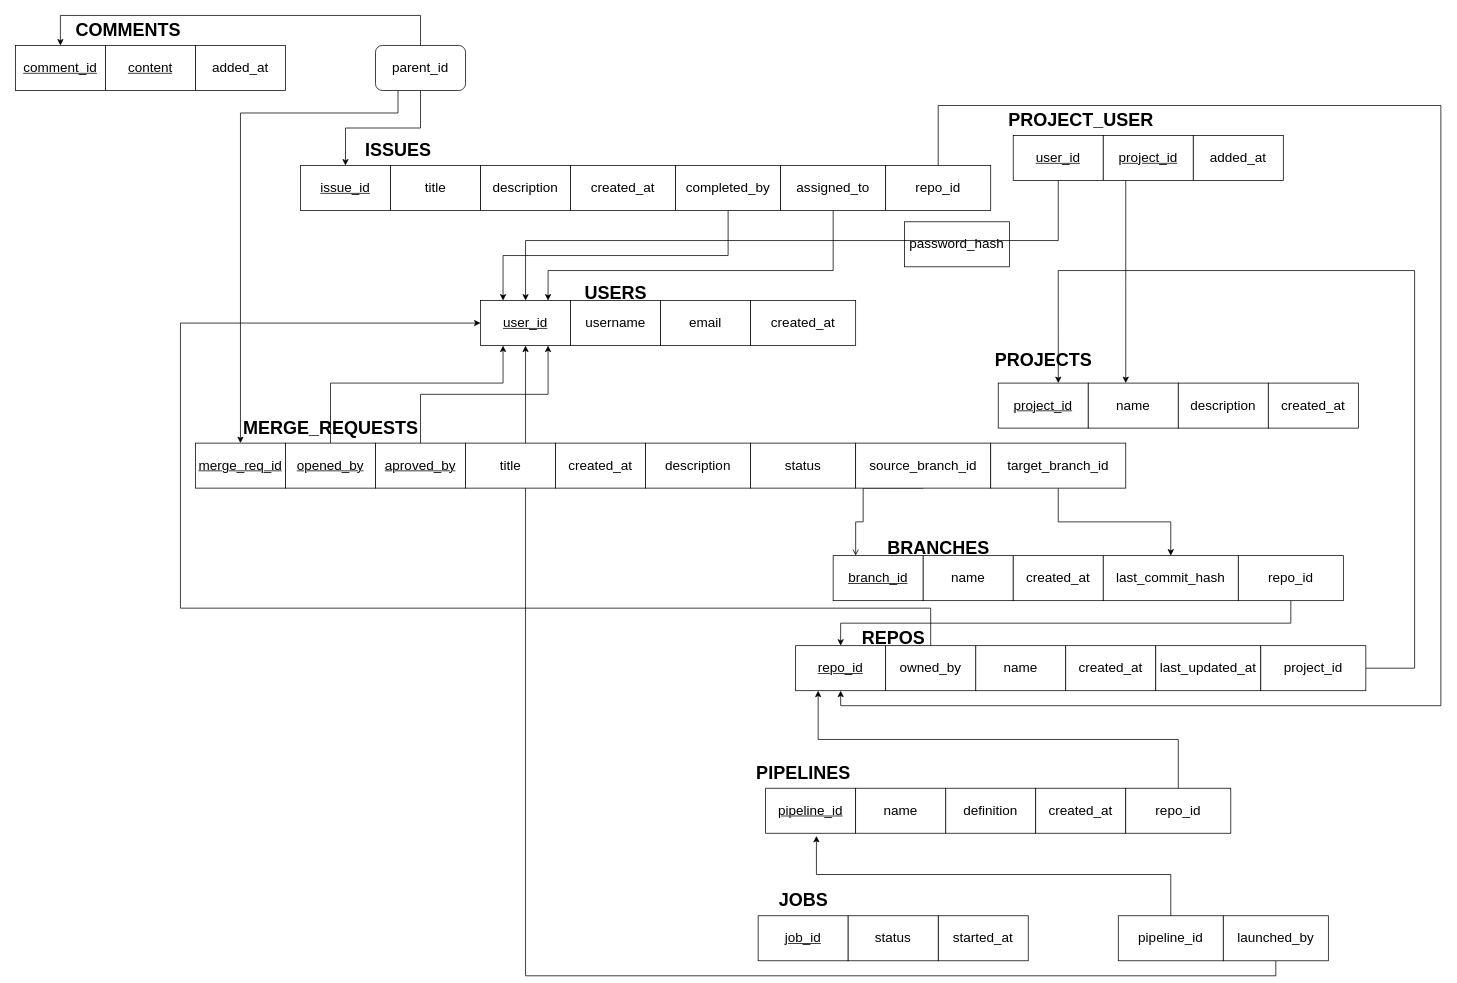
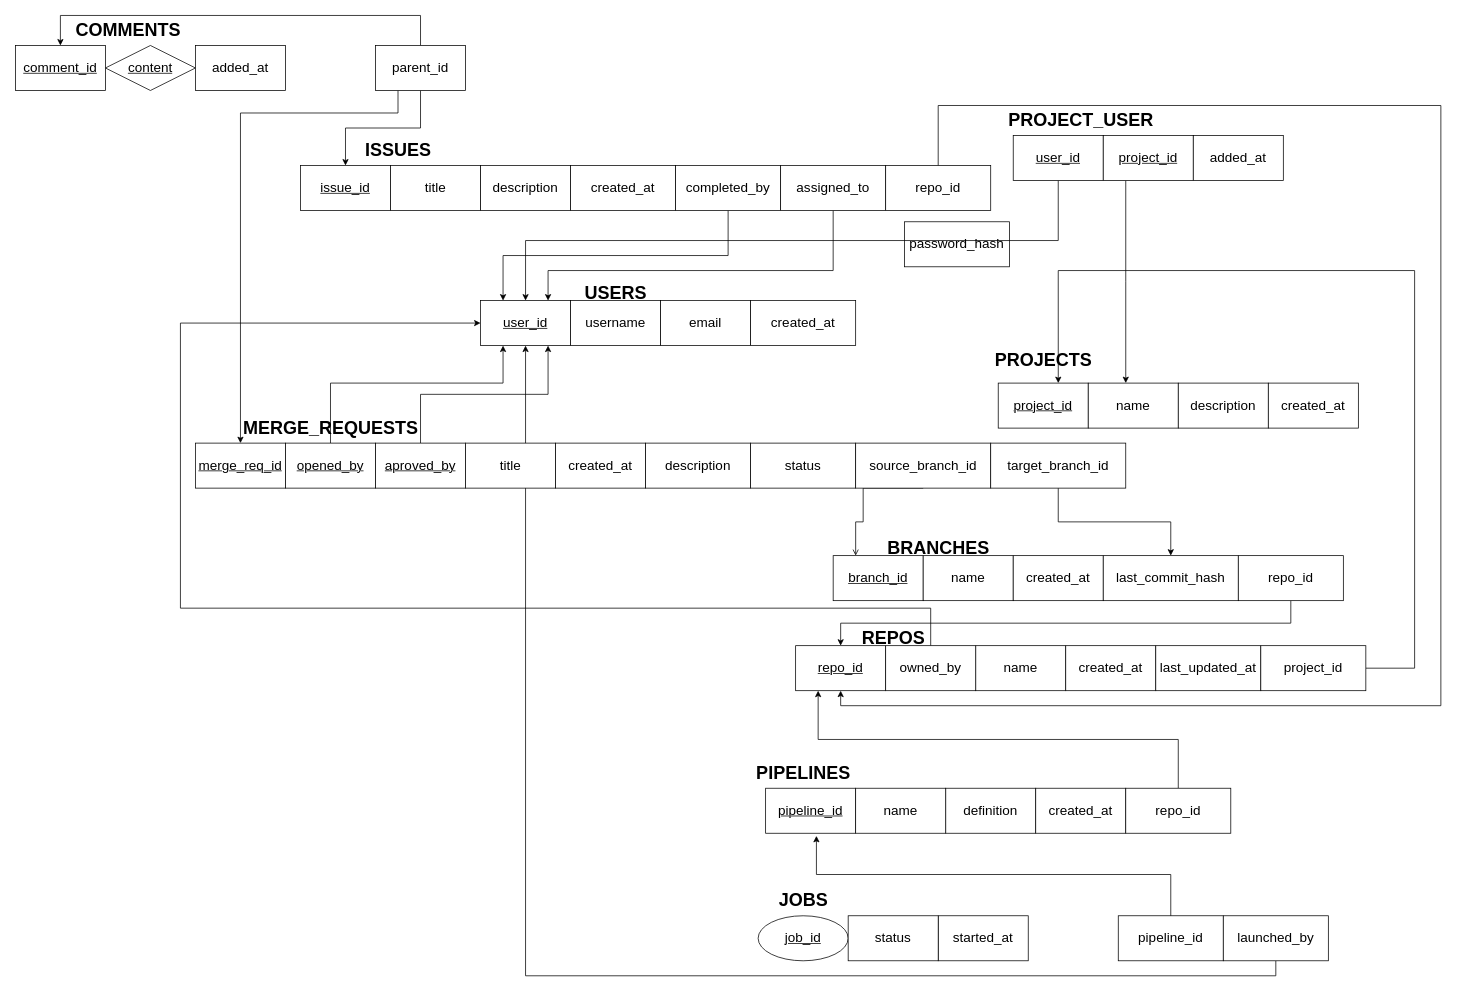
(150, 68) -> (150, 68)
(420, 68) -> (420, 68)
(803, 938) -> (803, 938)
